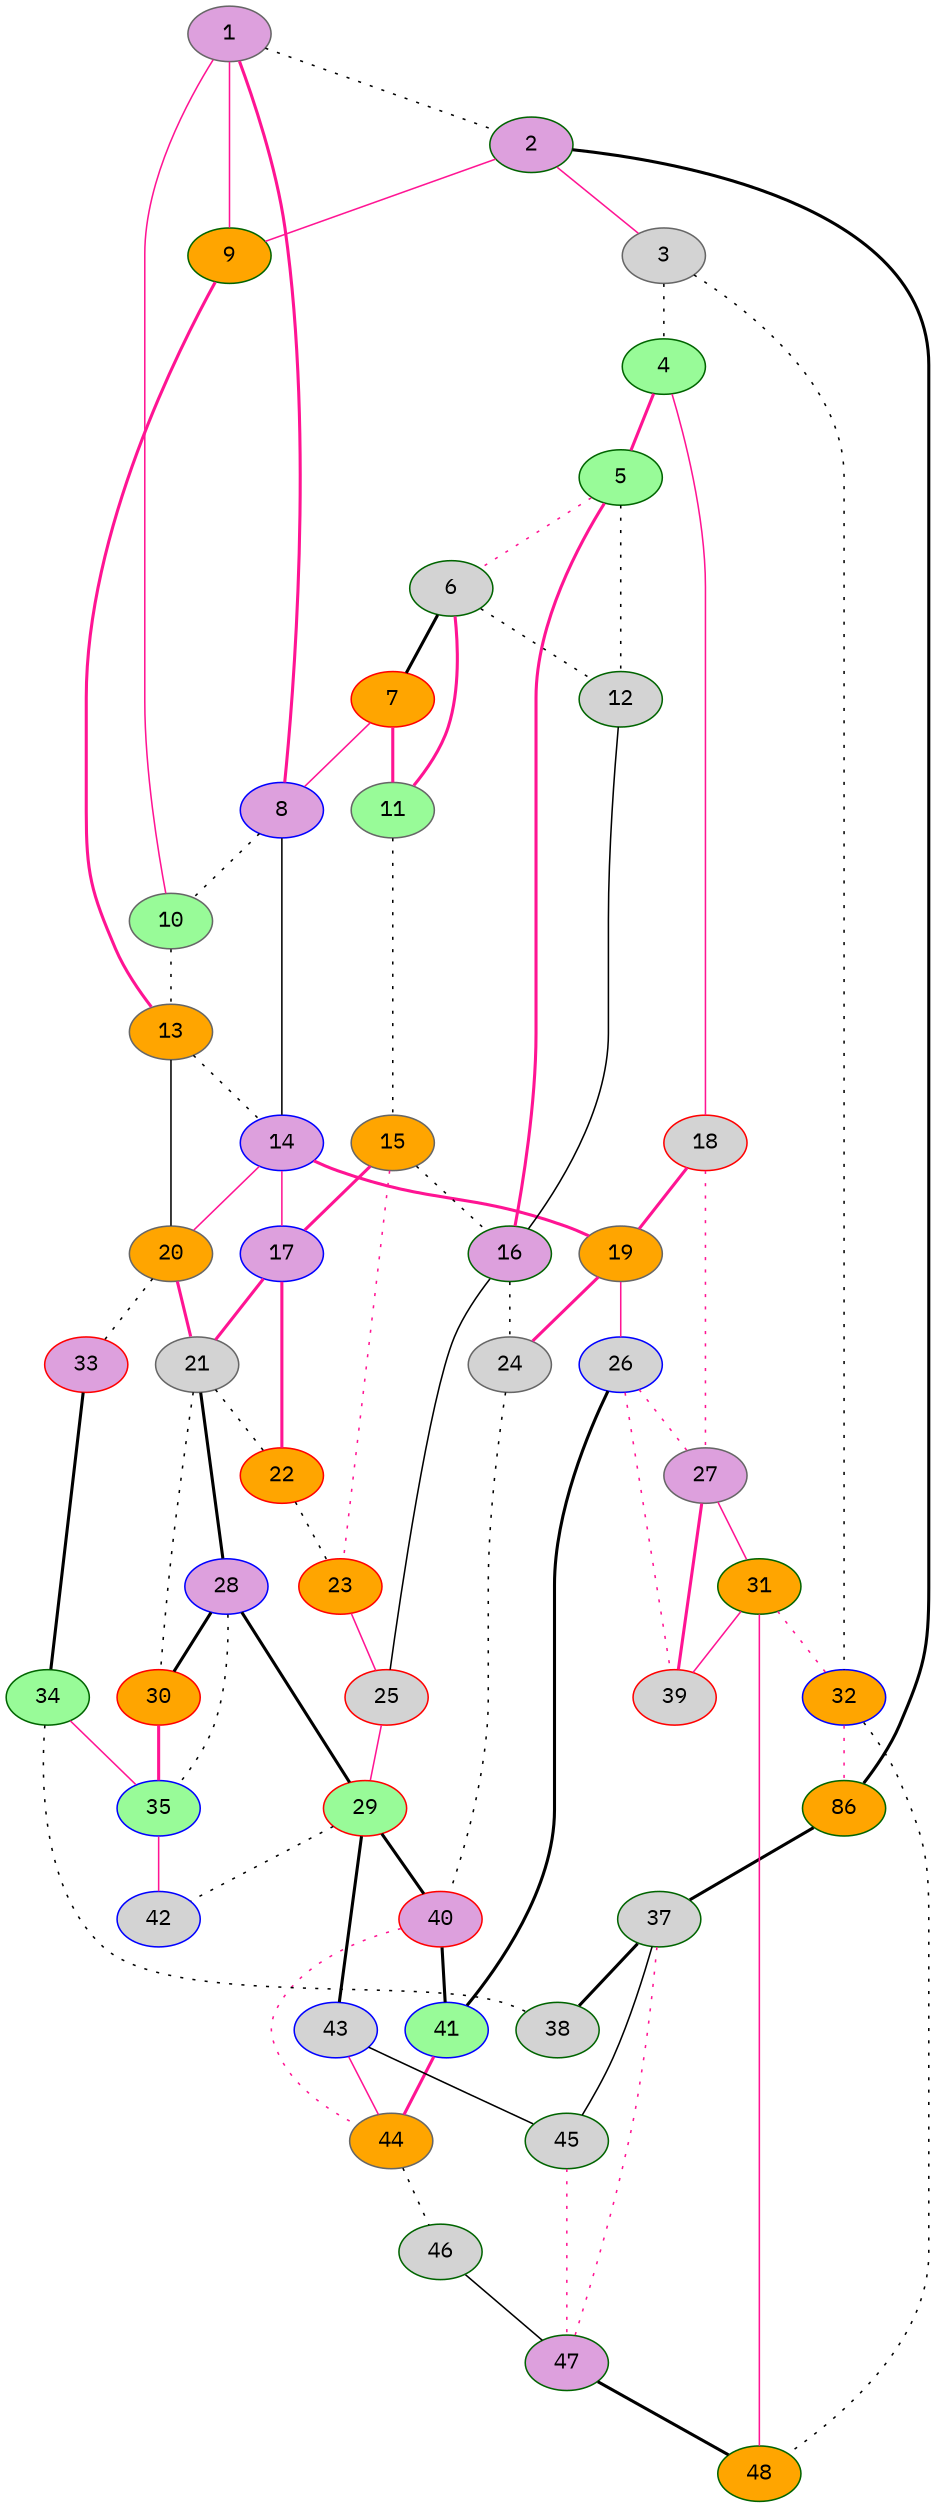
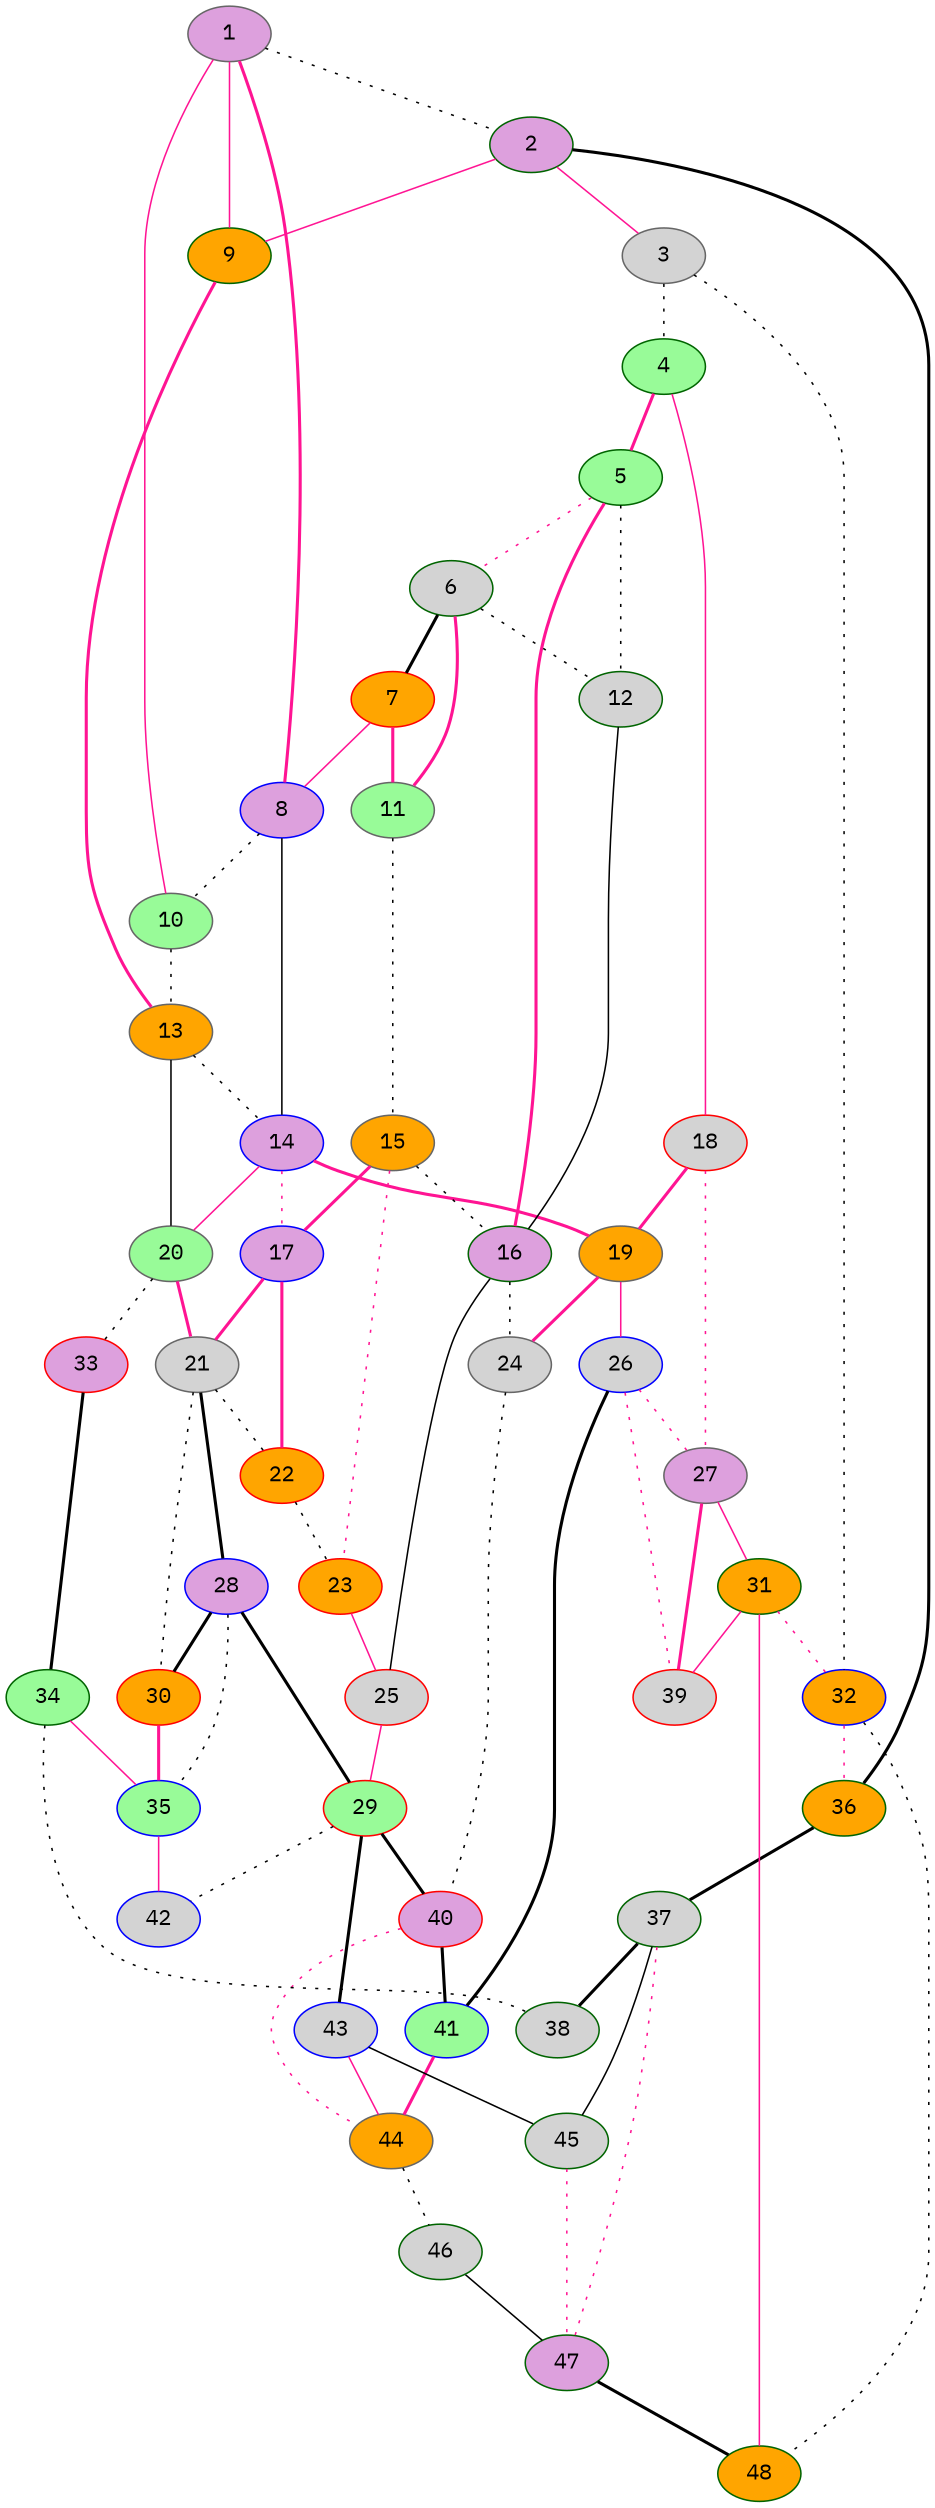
(282, 1198) -> (282, 1198)
(171, 1254) -> (171, 1254)
(844, 1808) -> (844, 1808)
